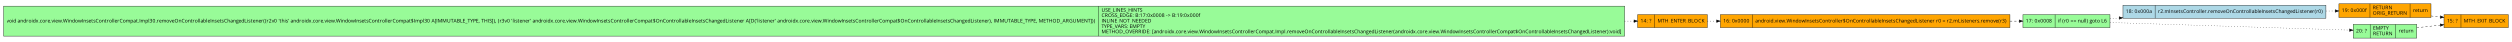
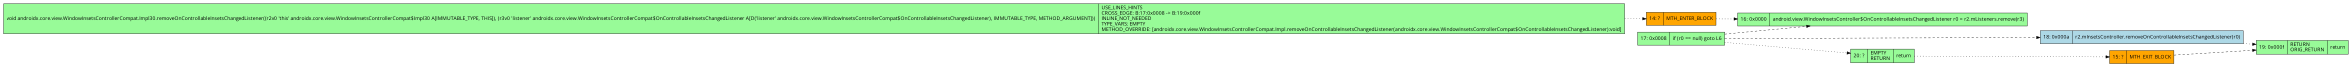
(2385, 11) -> (2302, 47)
(2436, 16) -> (2213, 53)
(2115, 18) -> (1881, 38)
(1865, 21) -> (1882, 20)
(2015, 21) -> (1766, 30)
(2429, 26) -> (2010, 57)
